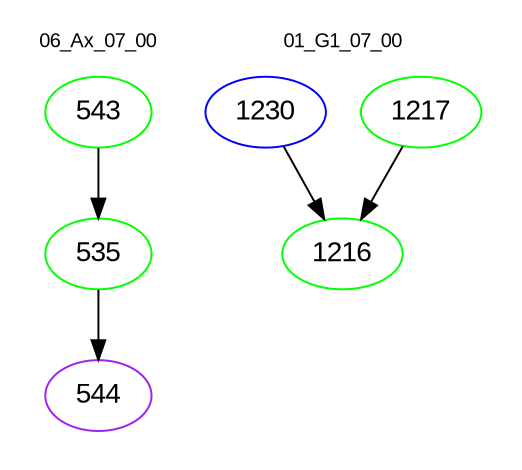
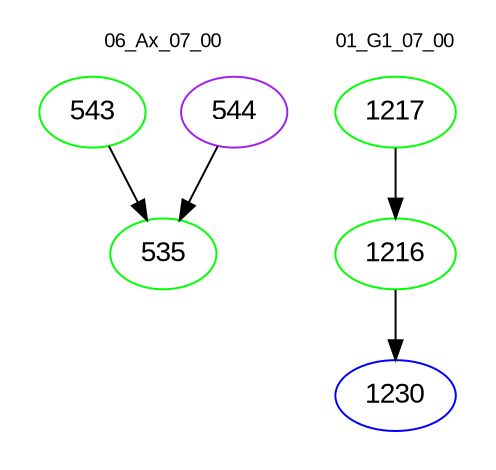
(299, 174) -> (396, 315)
(98, 315) -> (203, 174)
